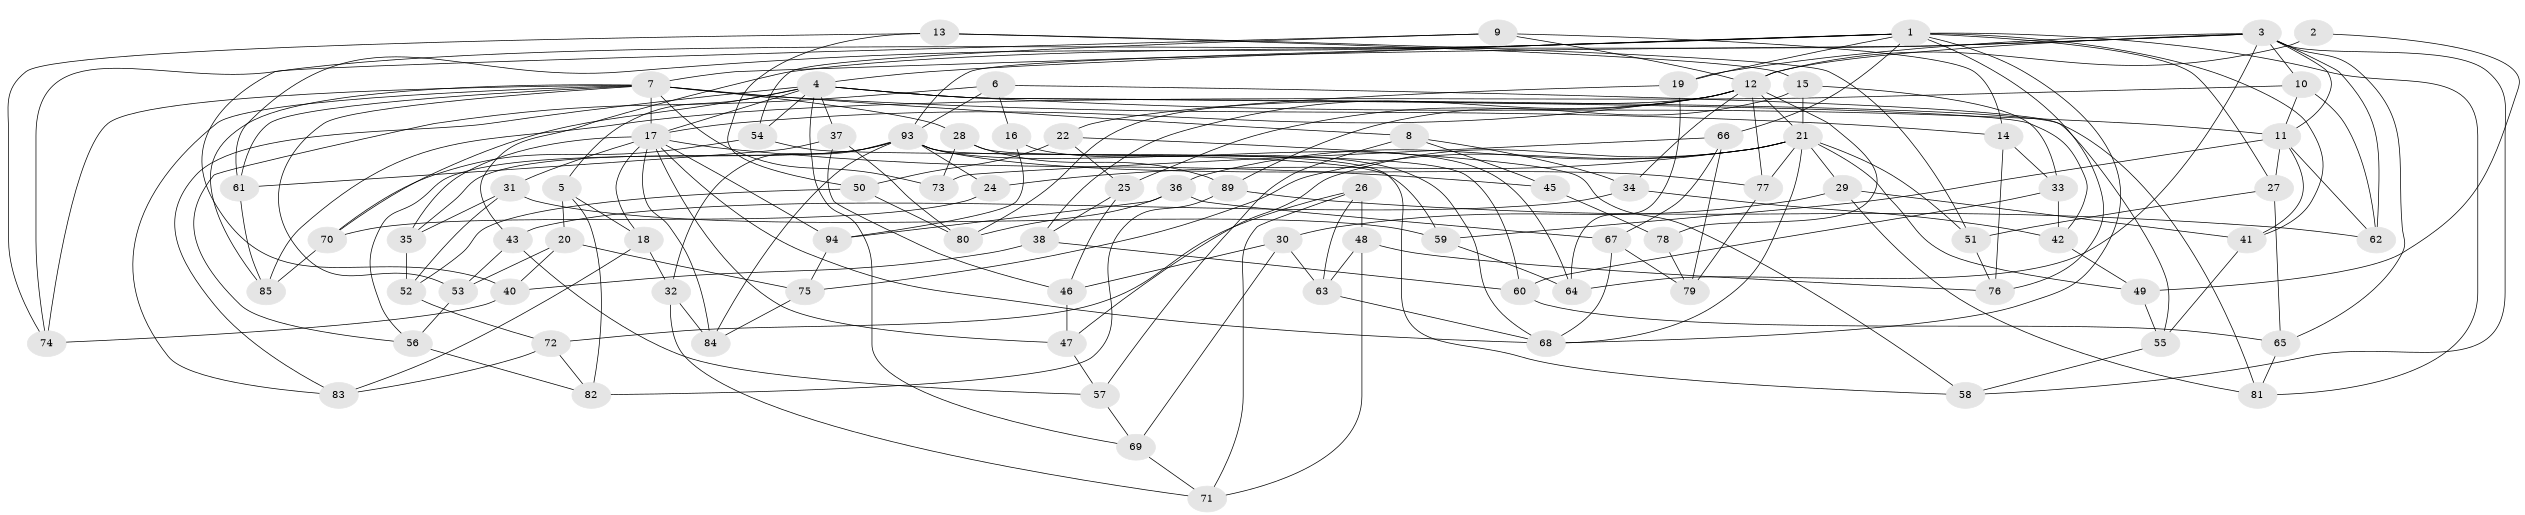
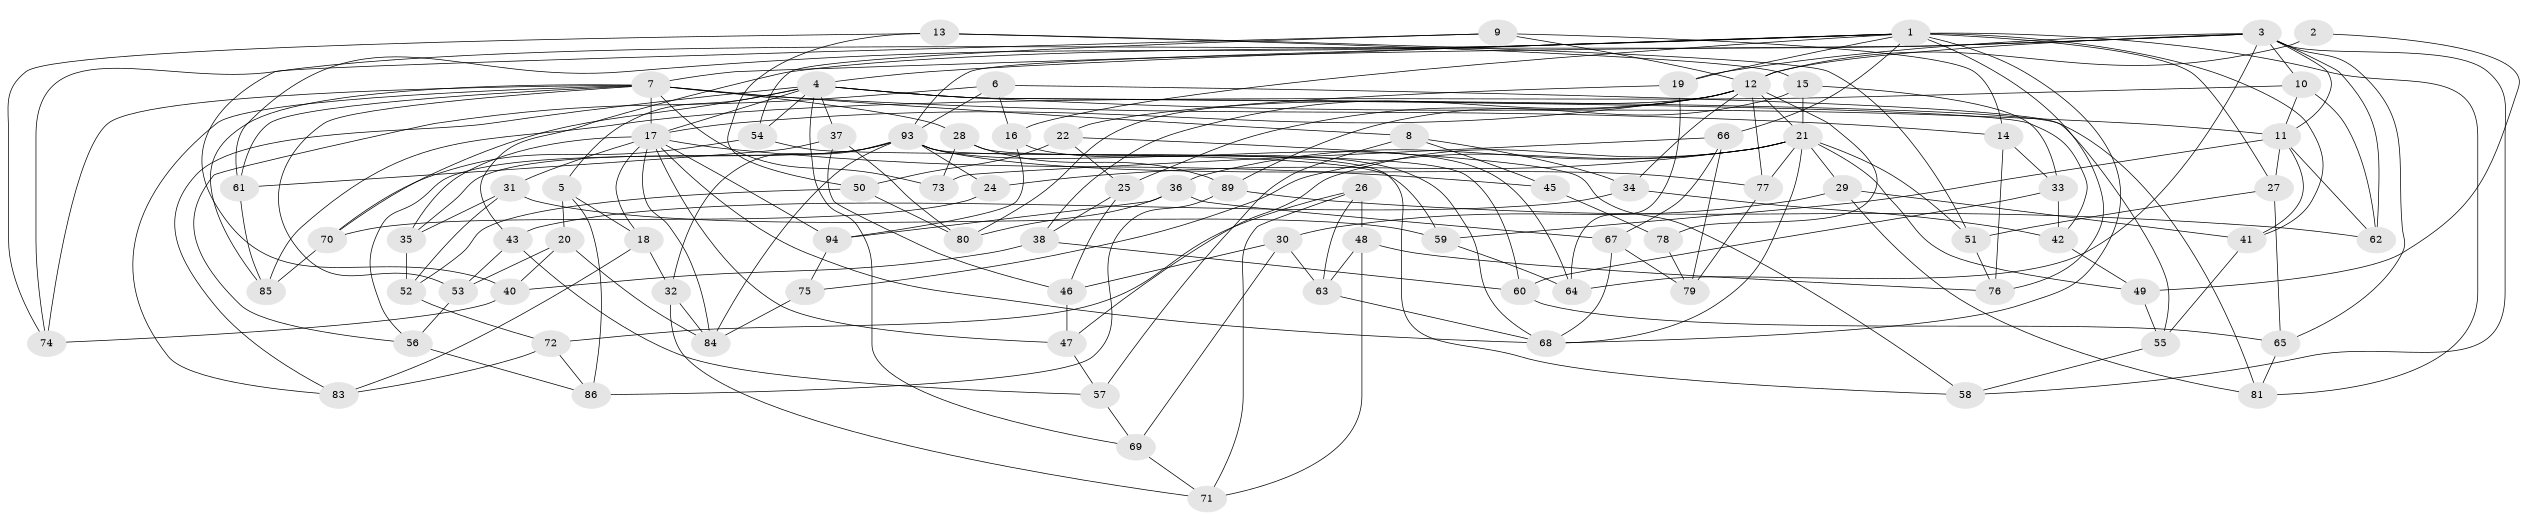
none -> (1457, 67)
(685, 267) -> (633, 296)
(591, 395) -> (591, 395)
